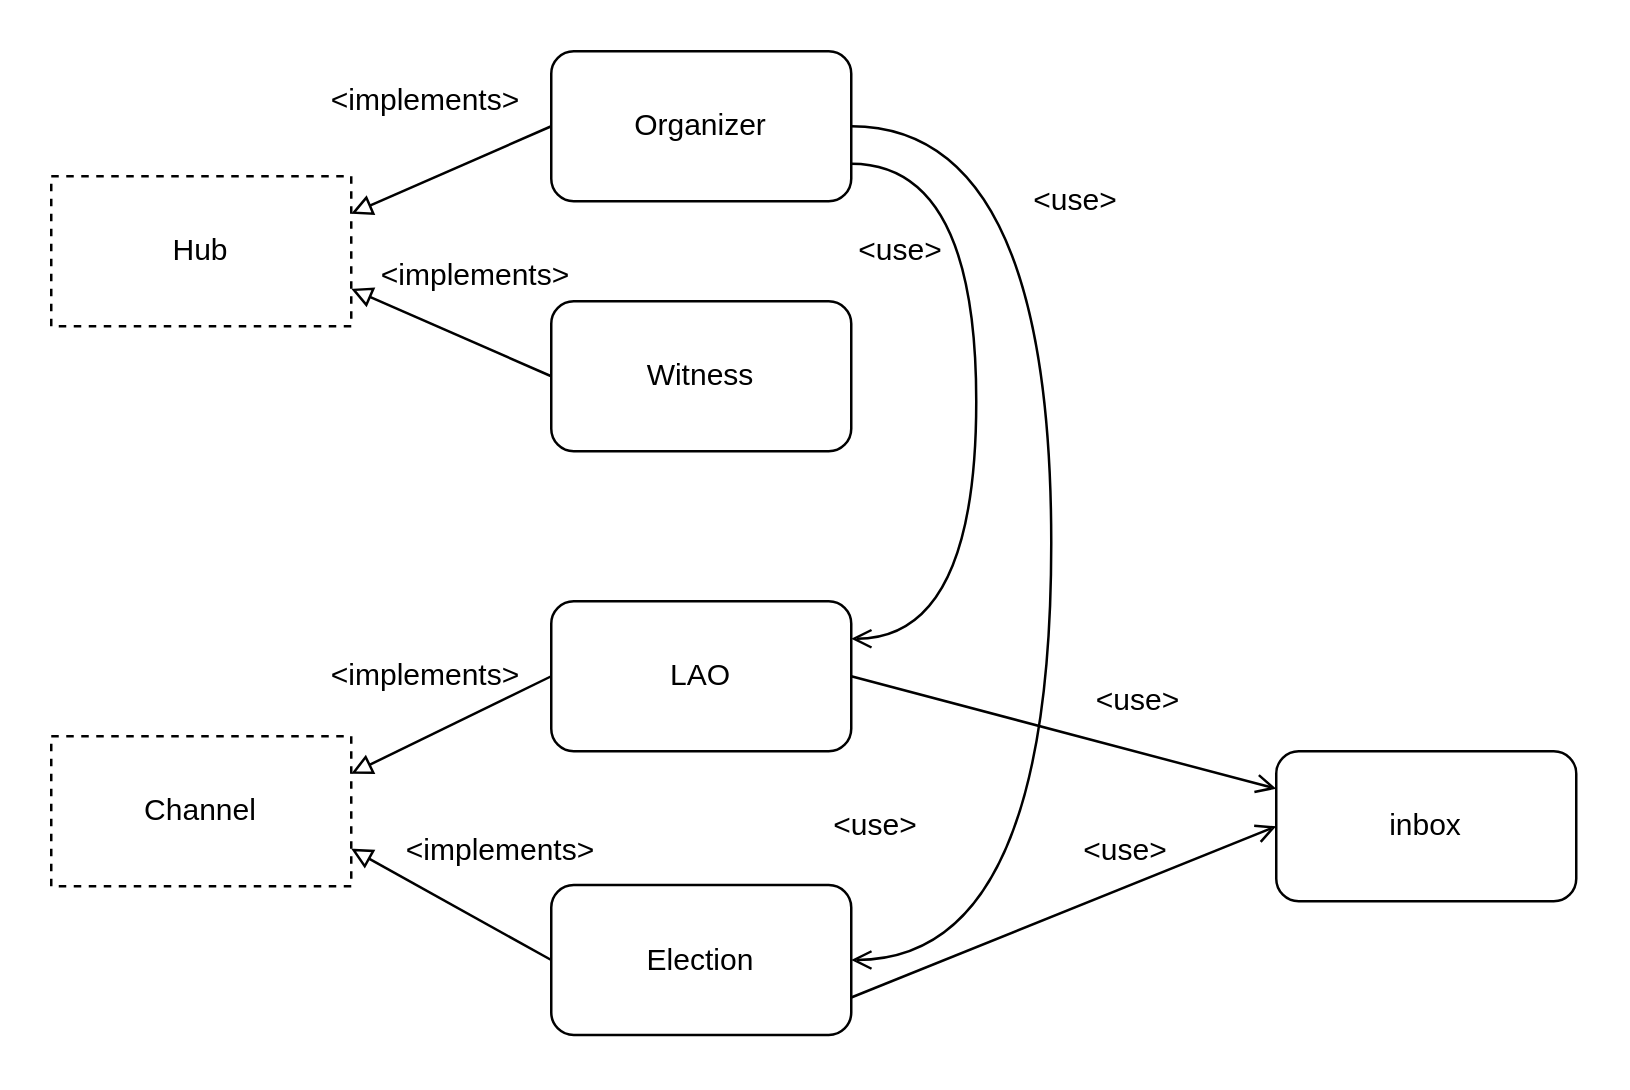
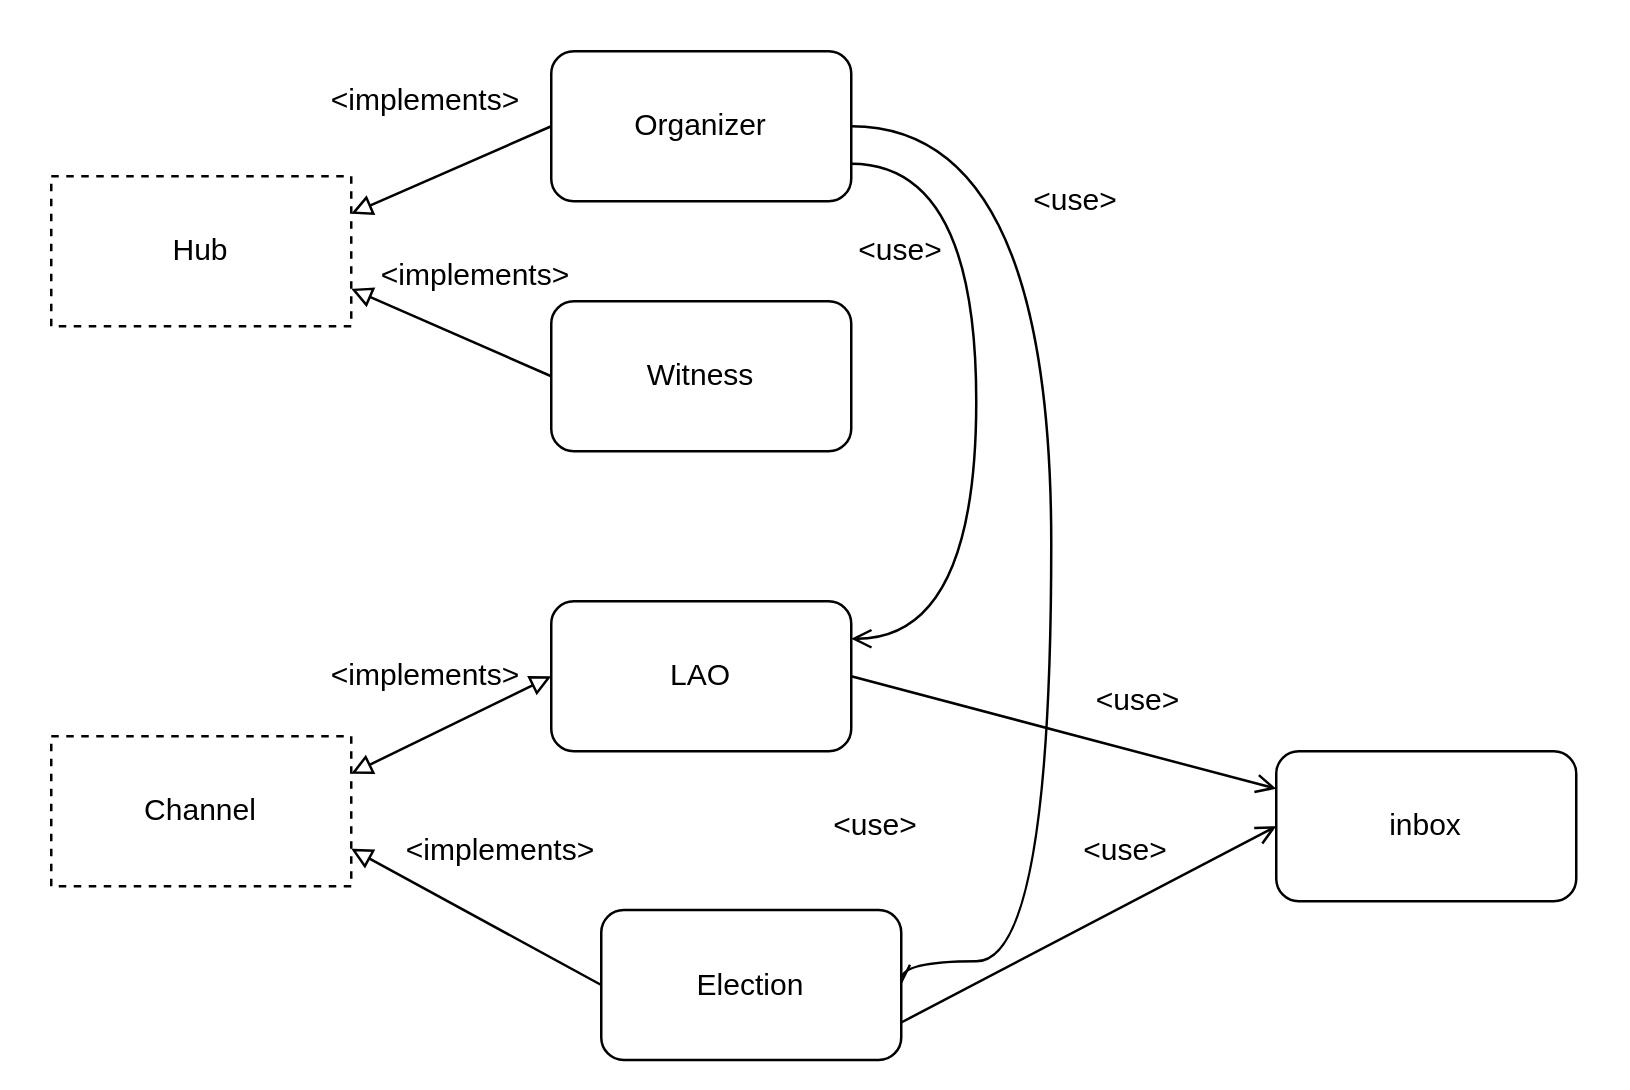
(540, 682) -> (532, 686)
(701, 960) -> (751, 985)
